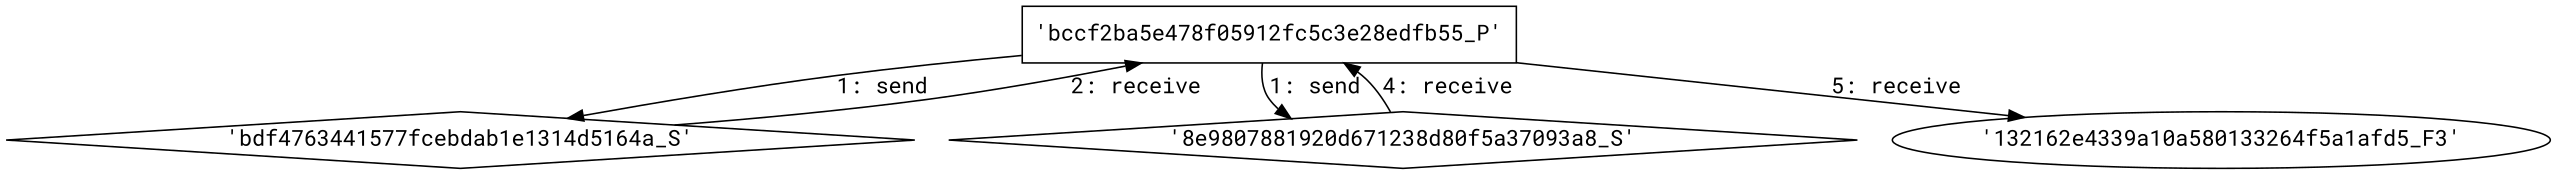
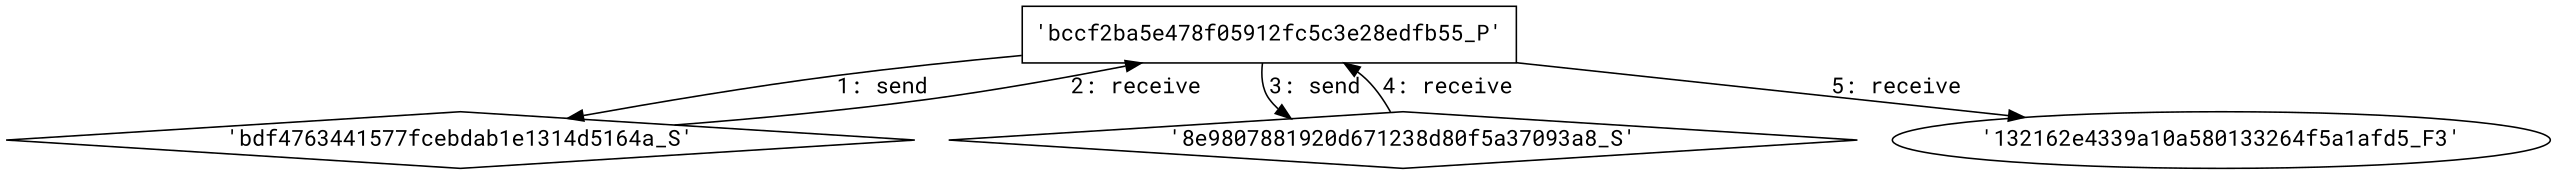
(1315, 87) -> (1315, 87)
